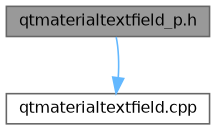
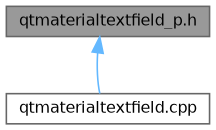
(118, 57) -> (97, 73)
